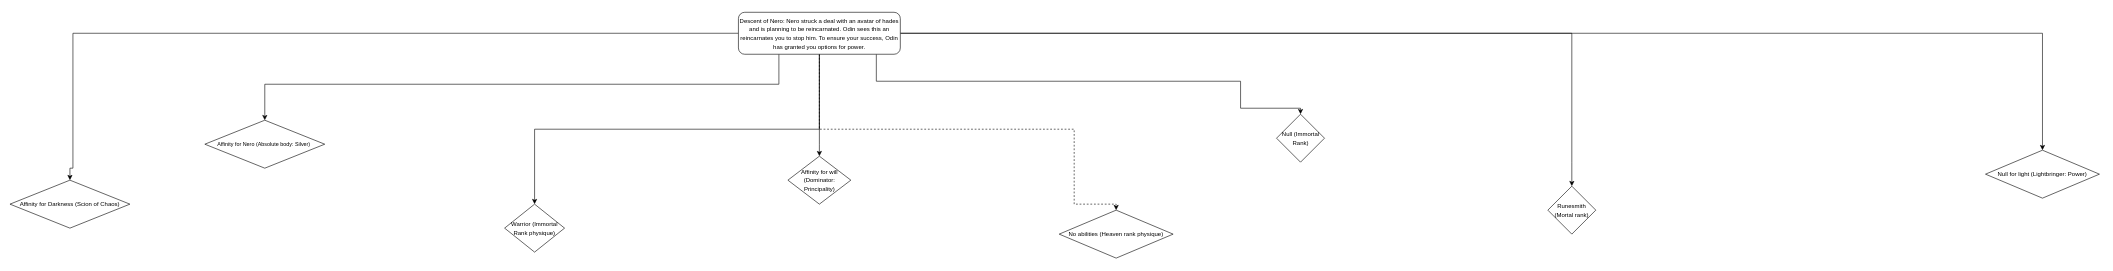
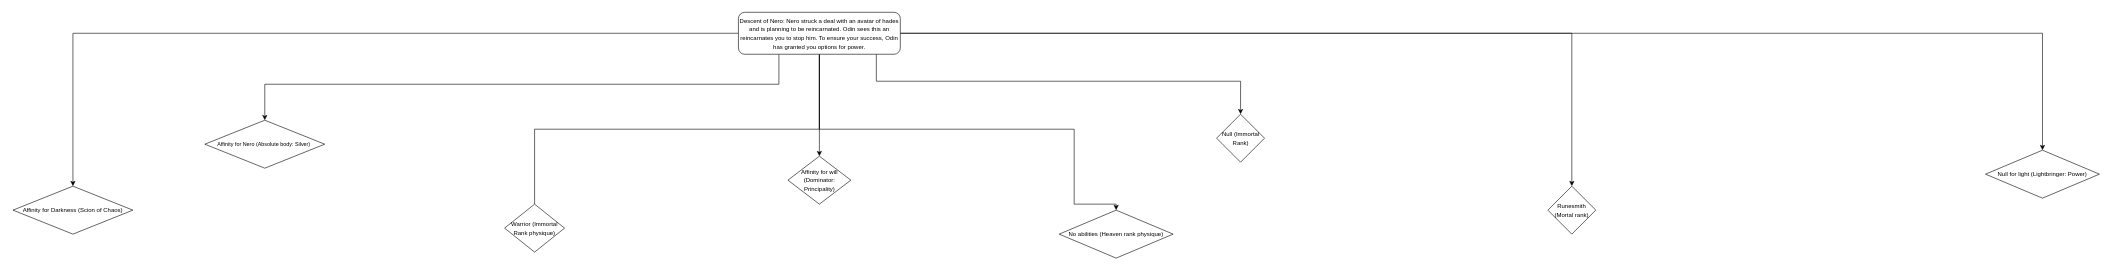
(1007, 129) -> (1007, 129)
(1301, 138) -> (1241, 138)
(534, 198) -> (534, 200)
(69, 204) -> (72, 210)
